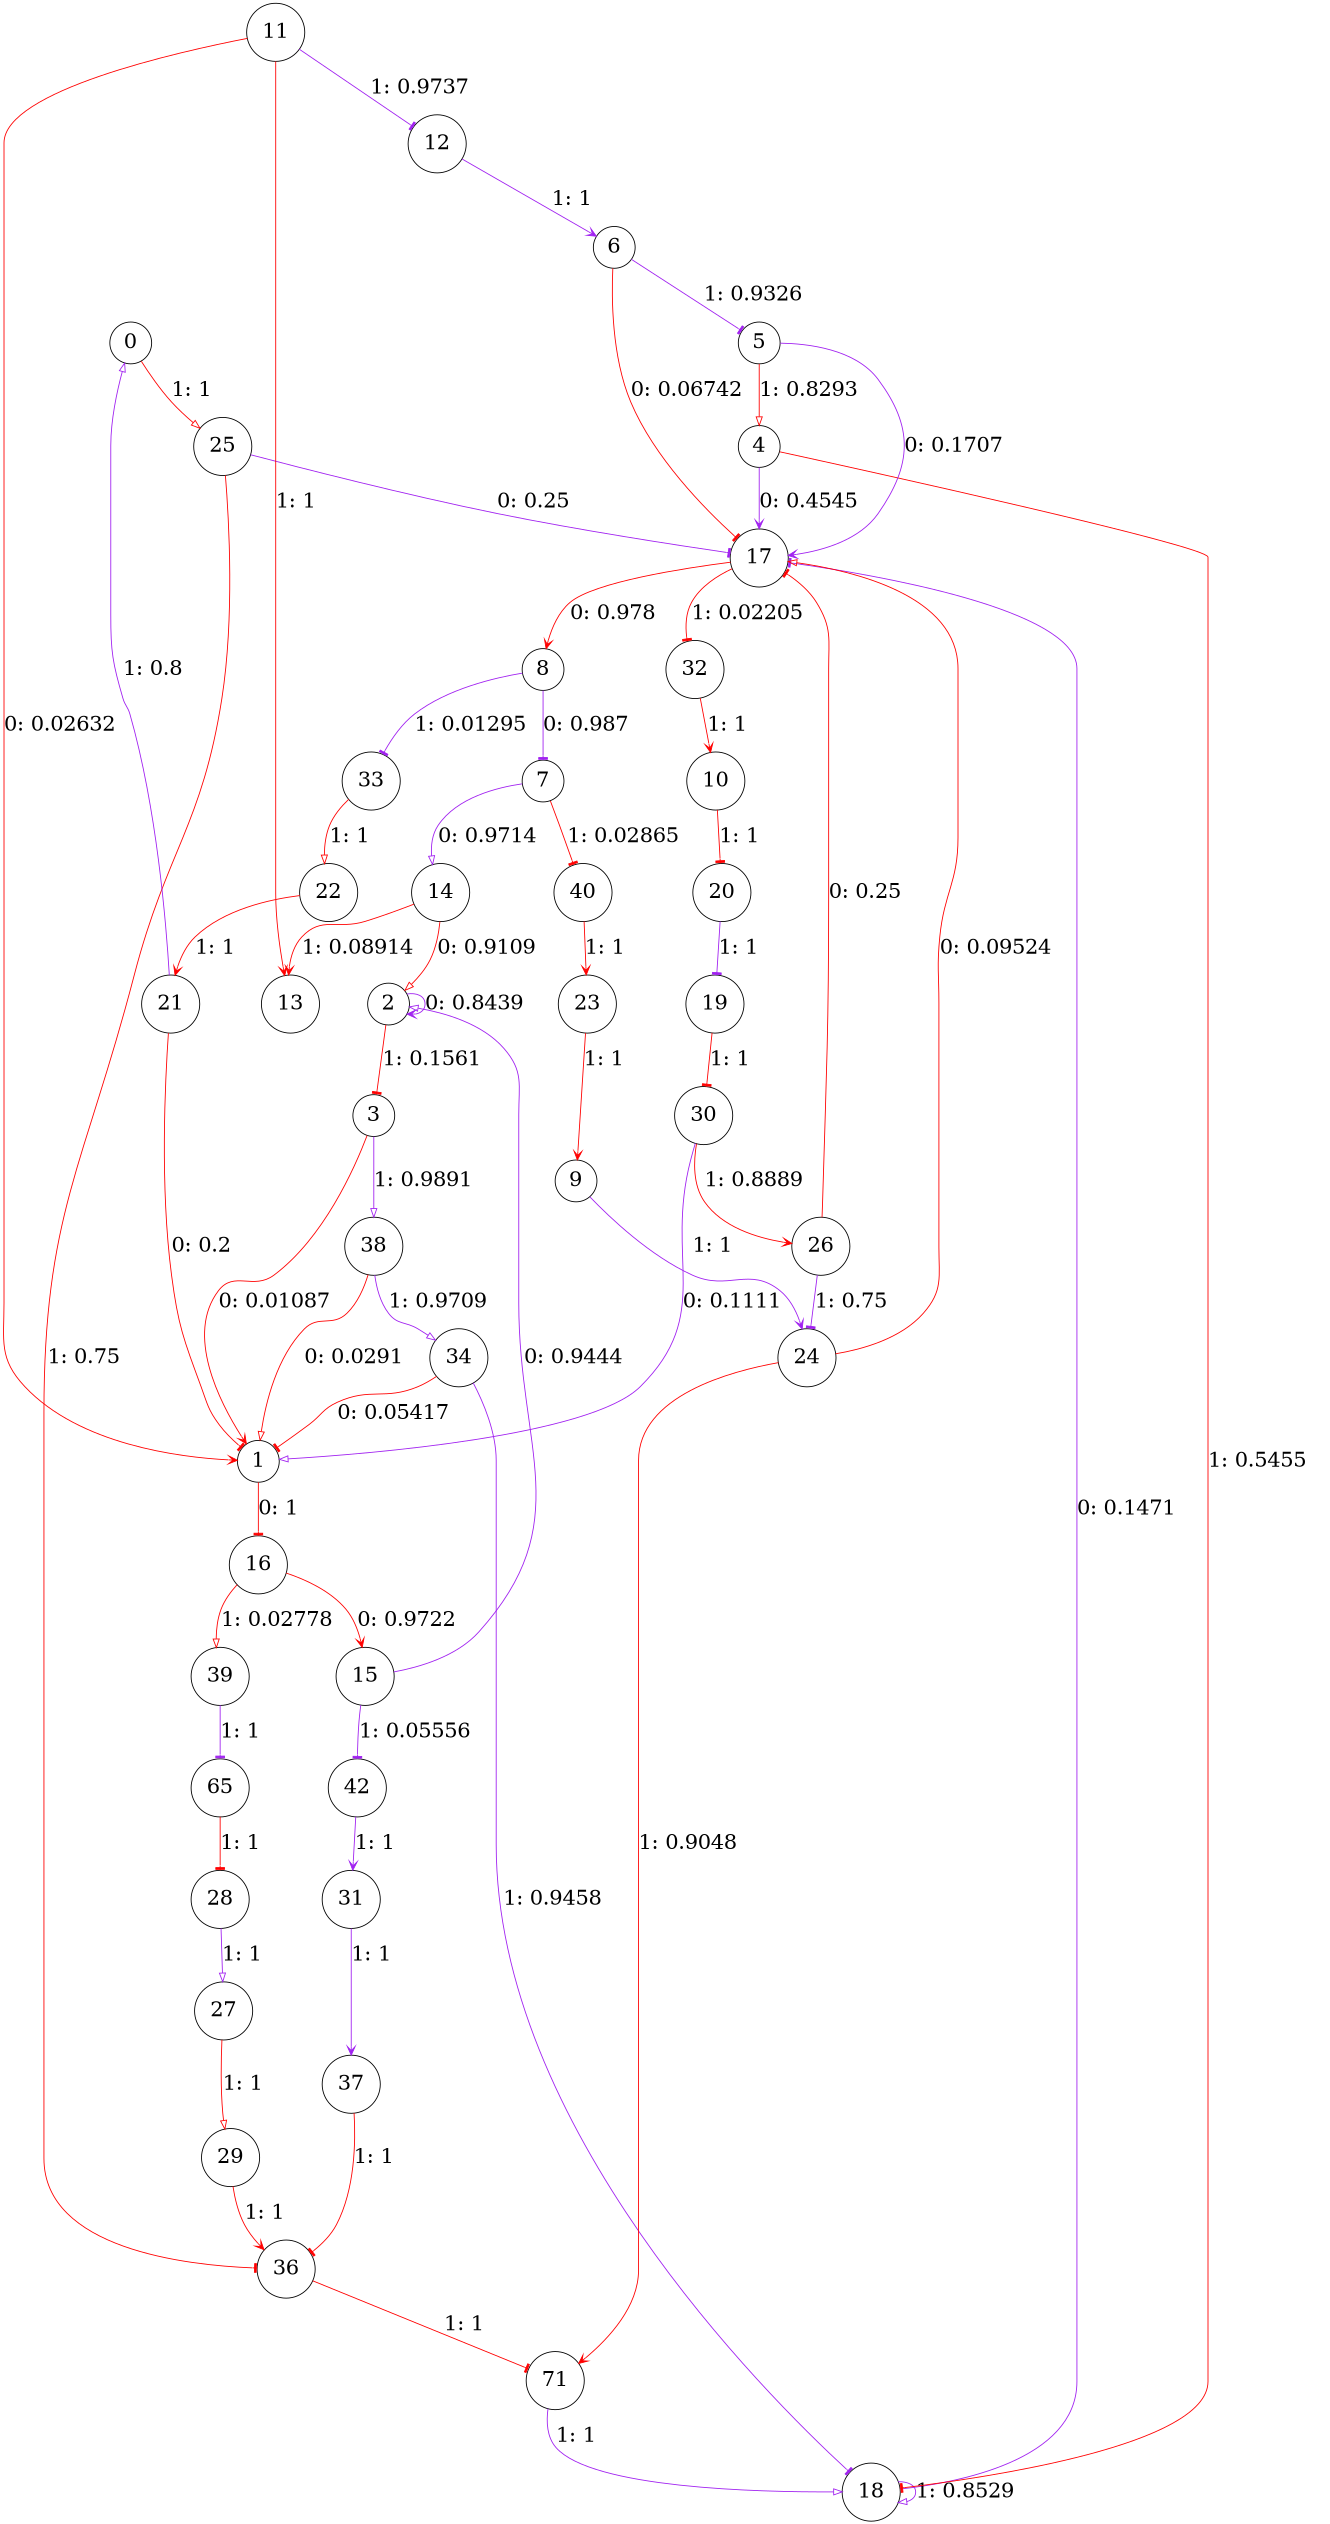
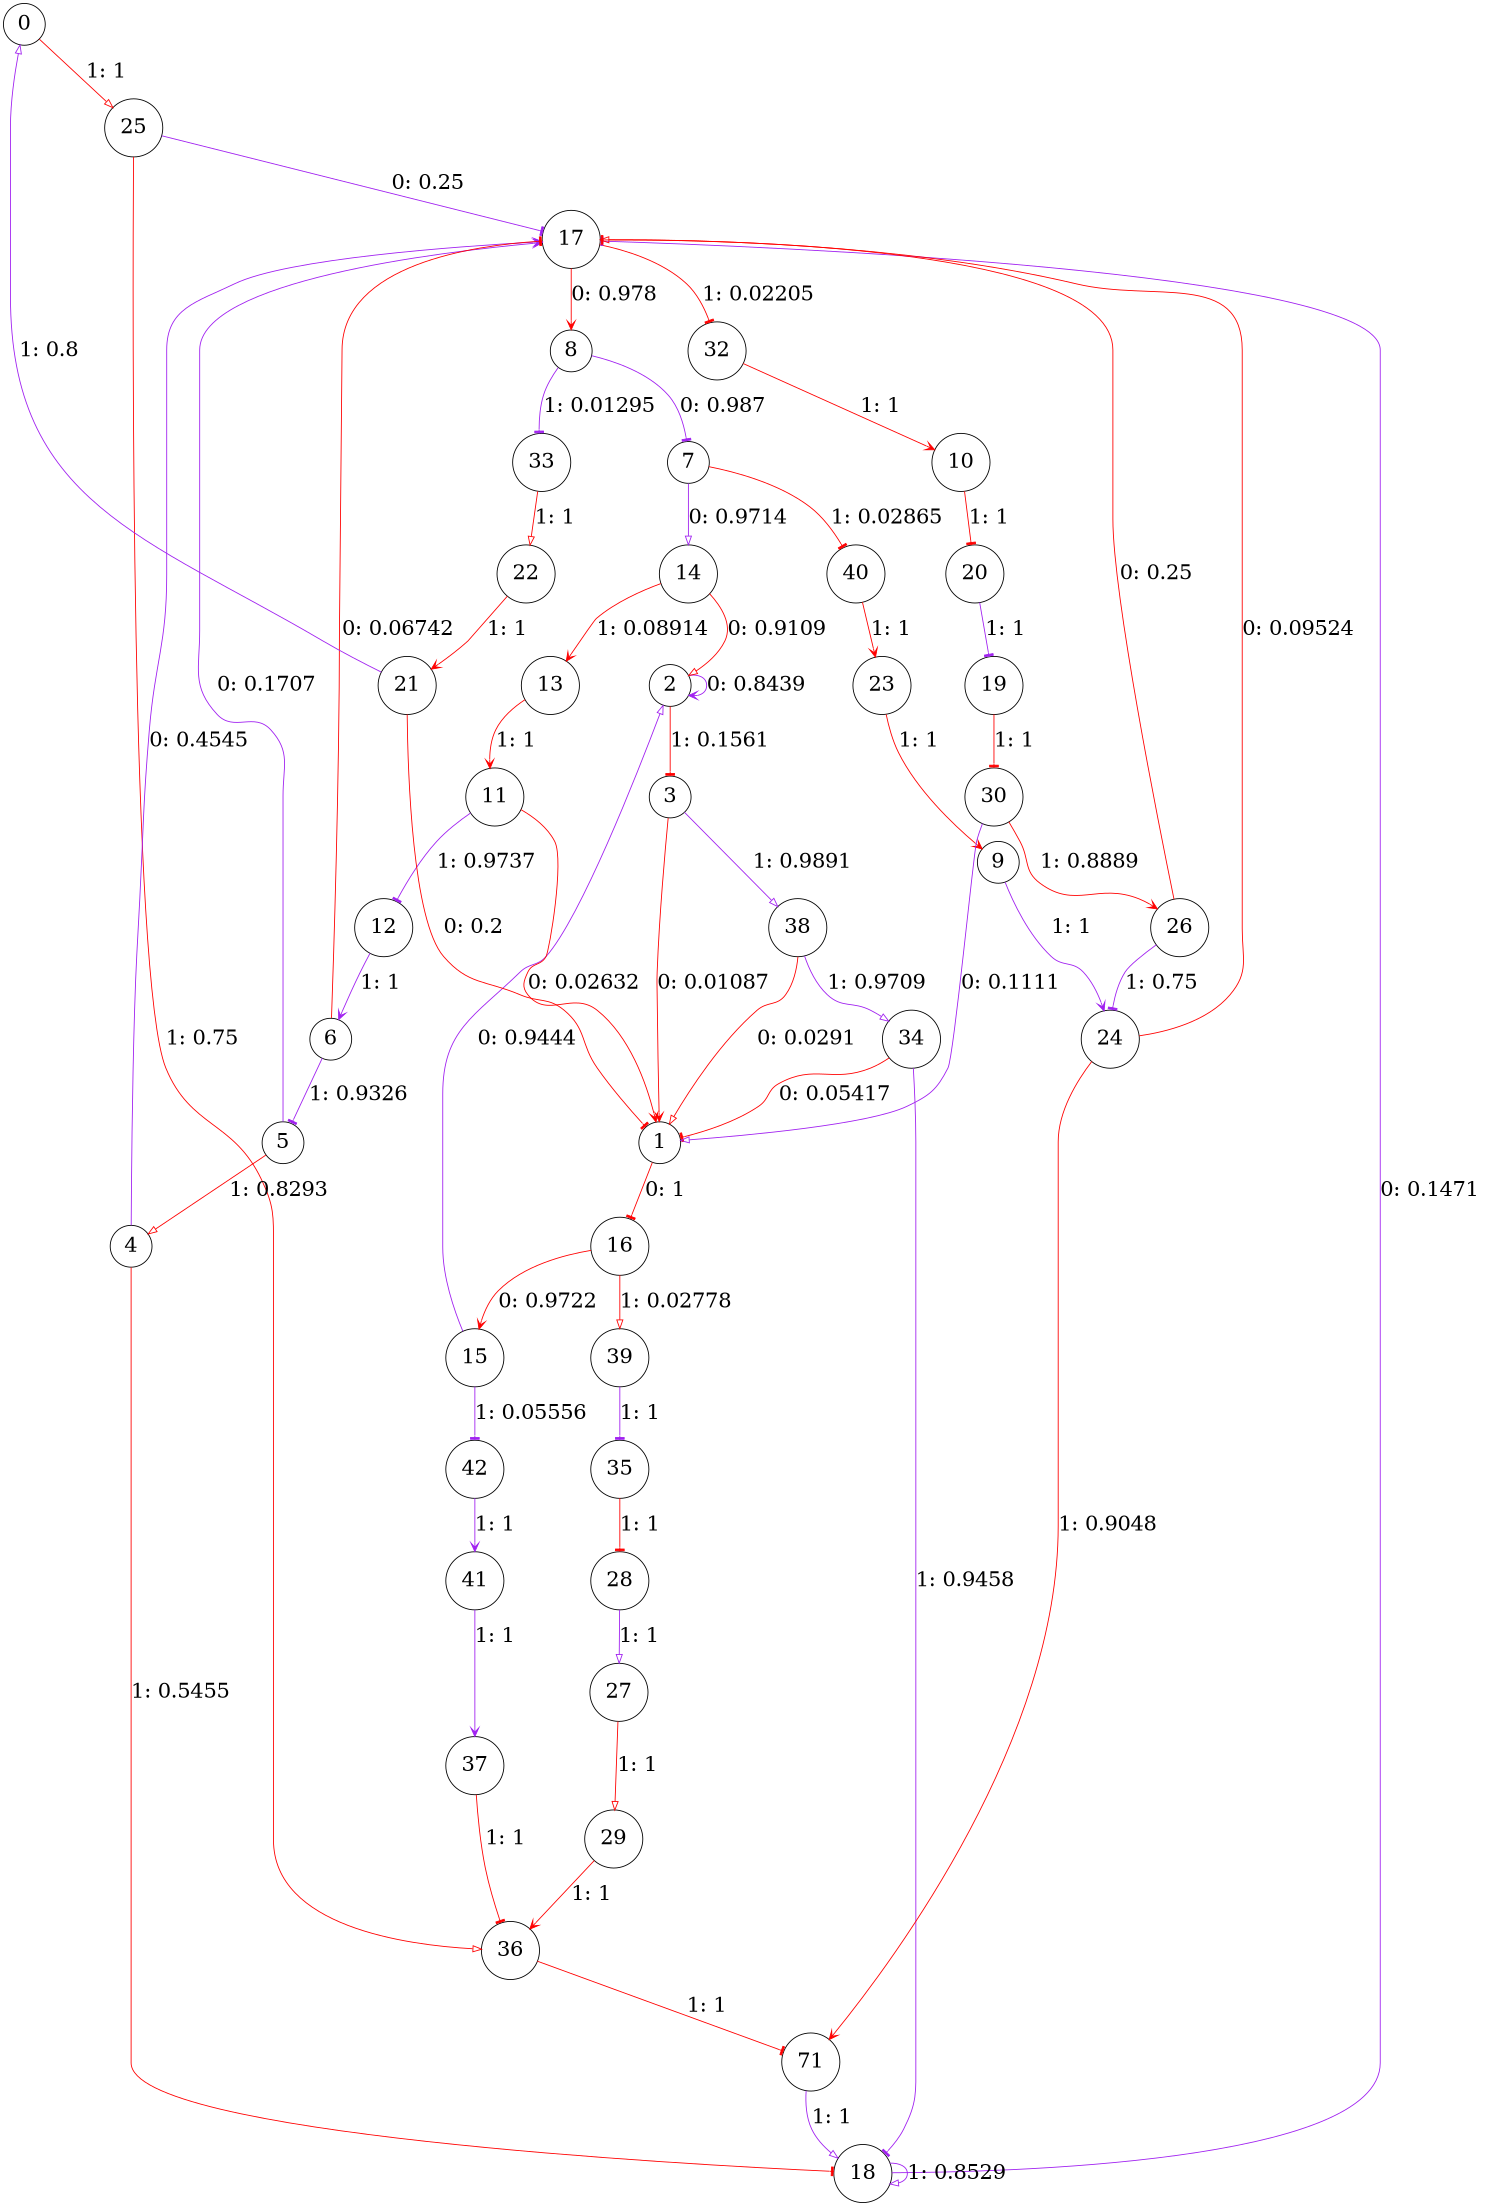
(276, 514) -> (499, 725)
(44, 1433) -> (212, 1124)
(220, 1788) -> (620, 1469)
(351, 1899) -> (475, 1581)
